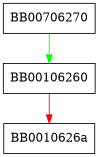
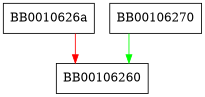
(49, 18) -> (156, 18)
(49, 104) -> (75, 44)
